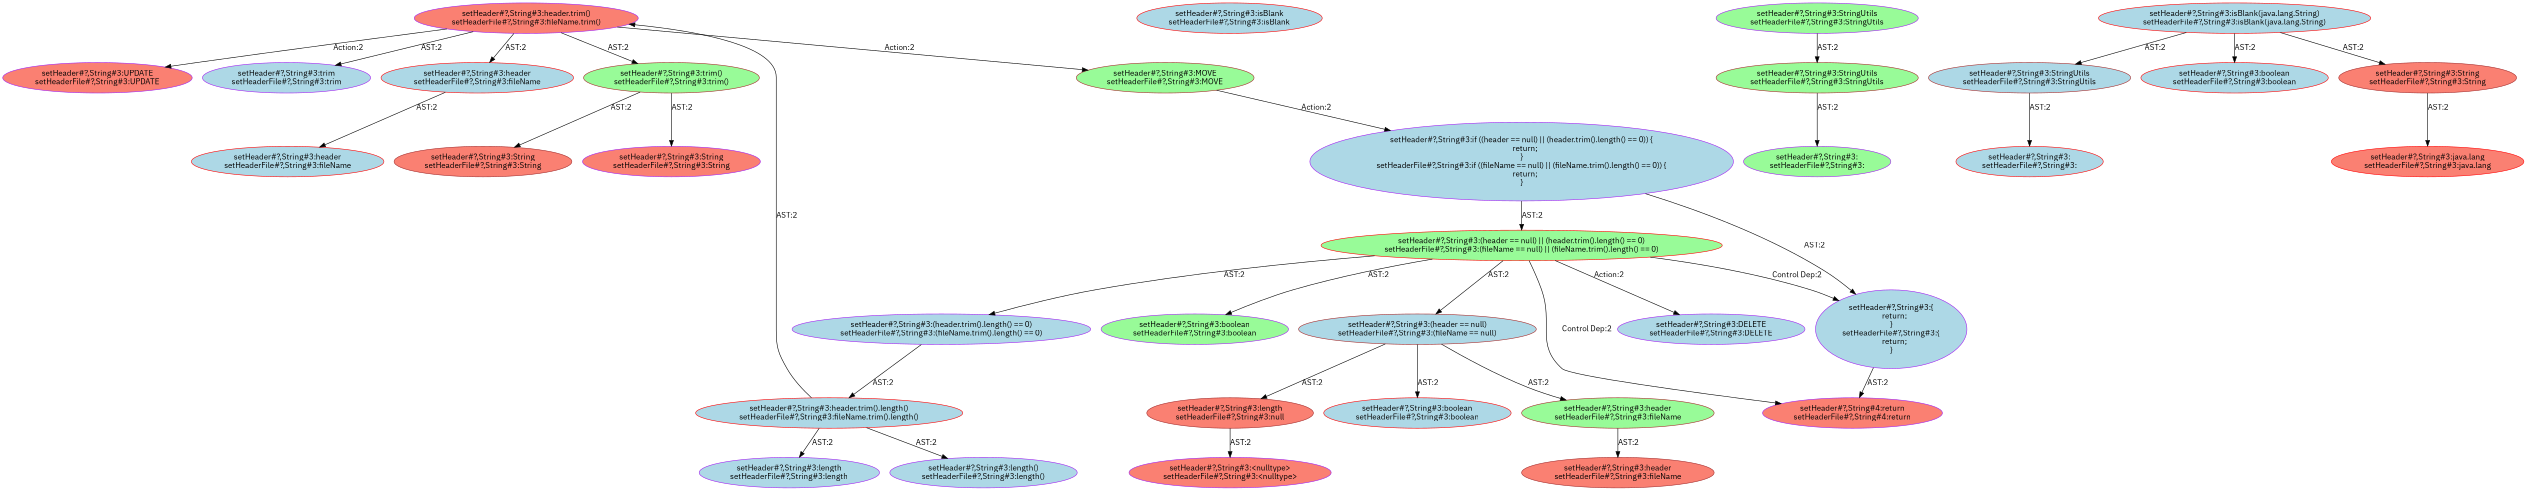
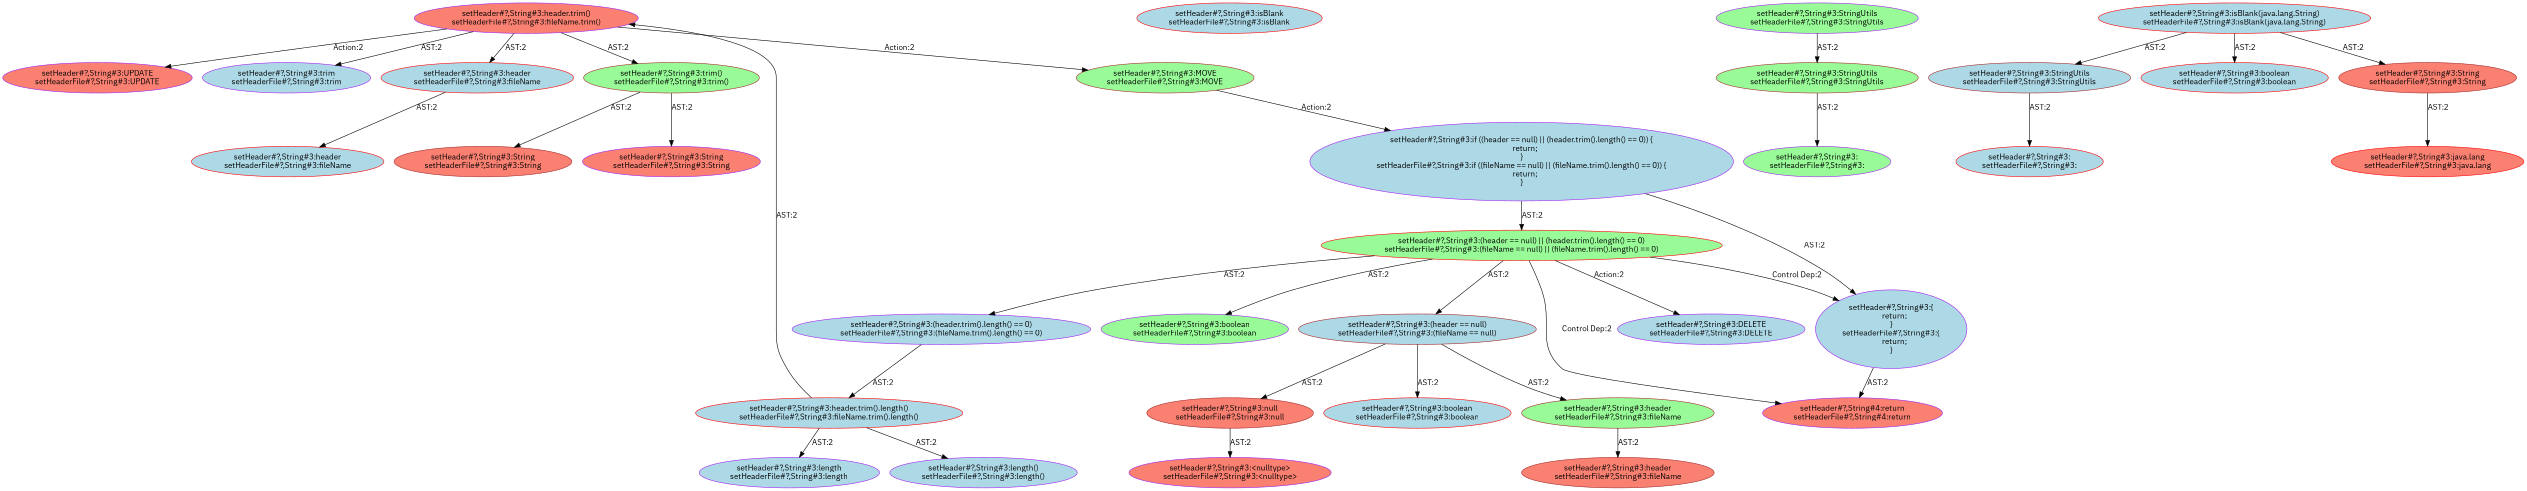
(1230, 413) -> (1230, 413)
